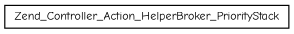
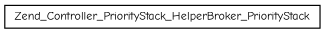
(147, 17) -> (162, 17)
